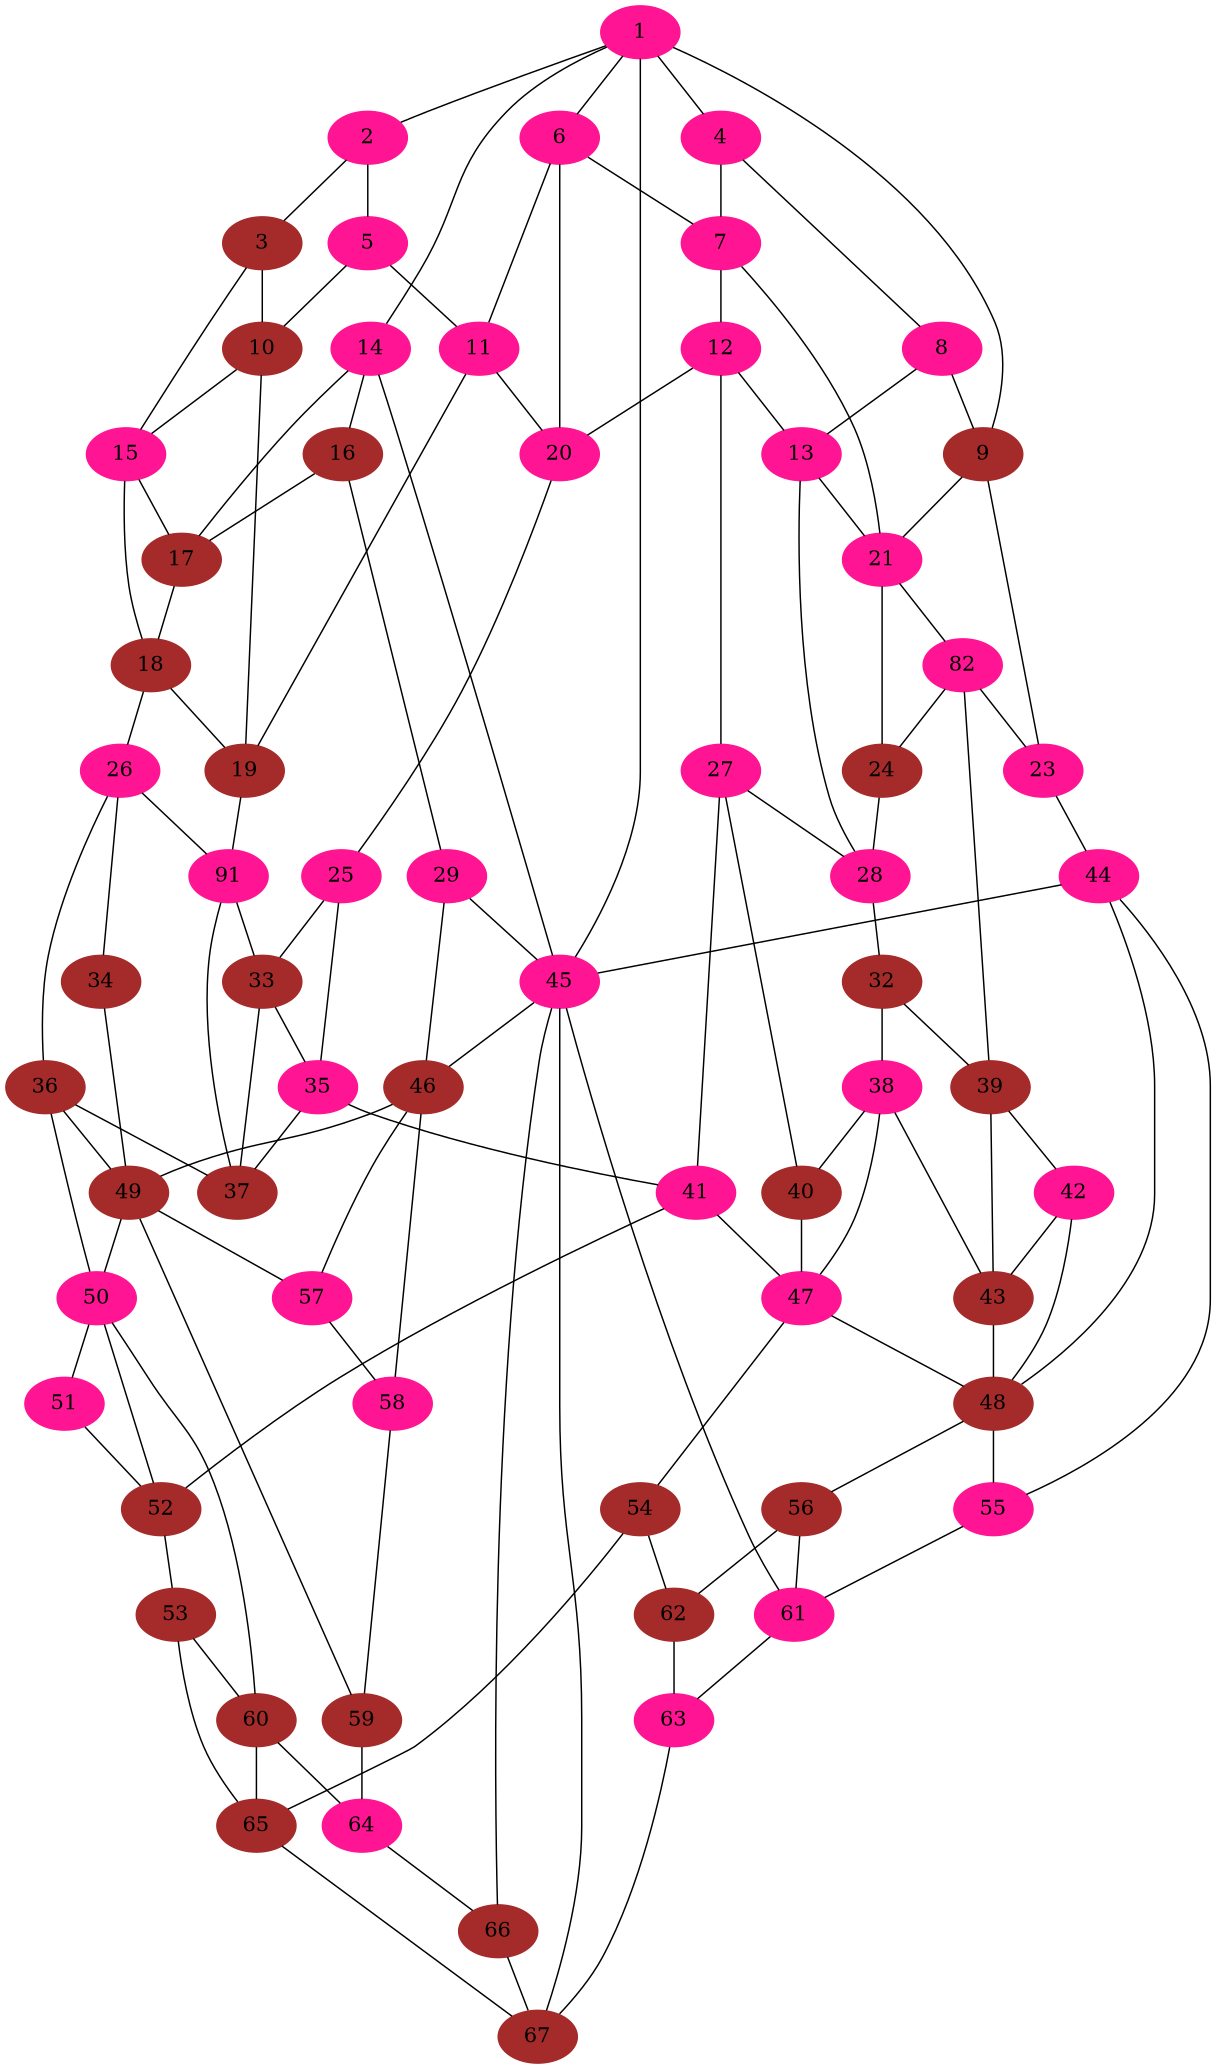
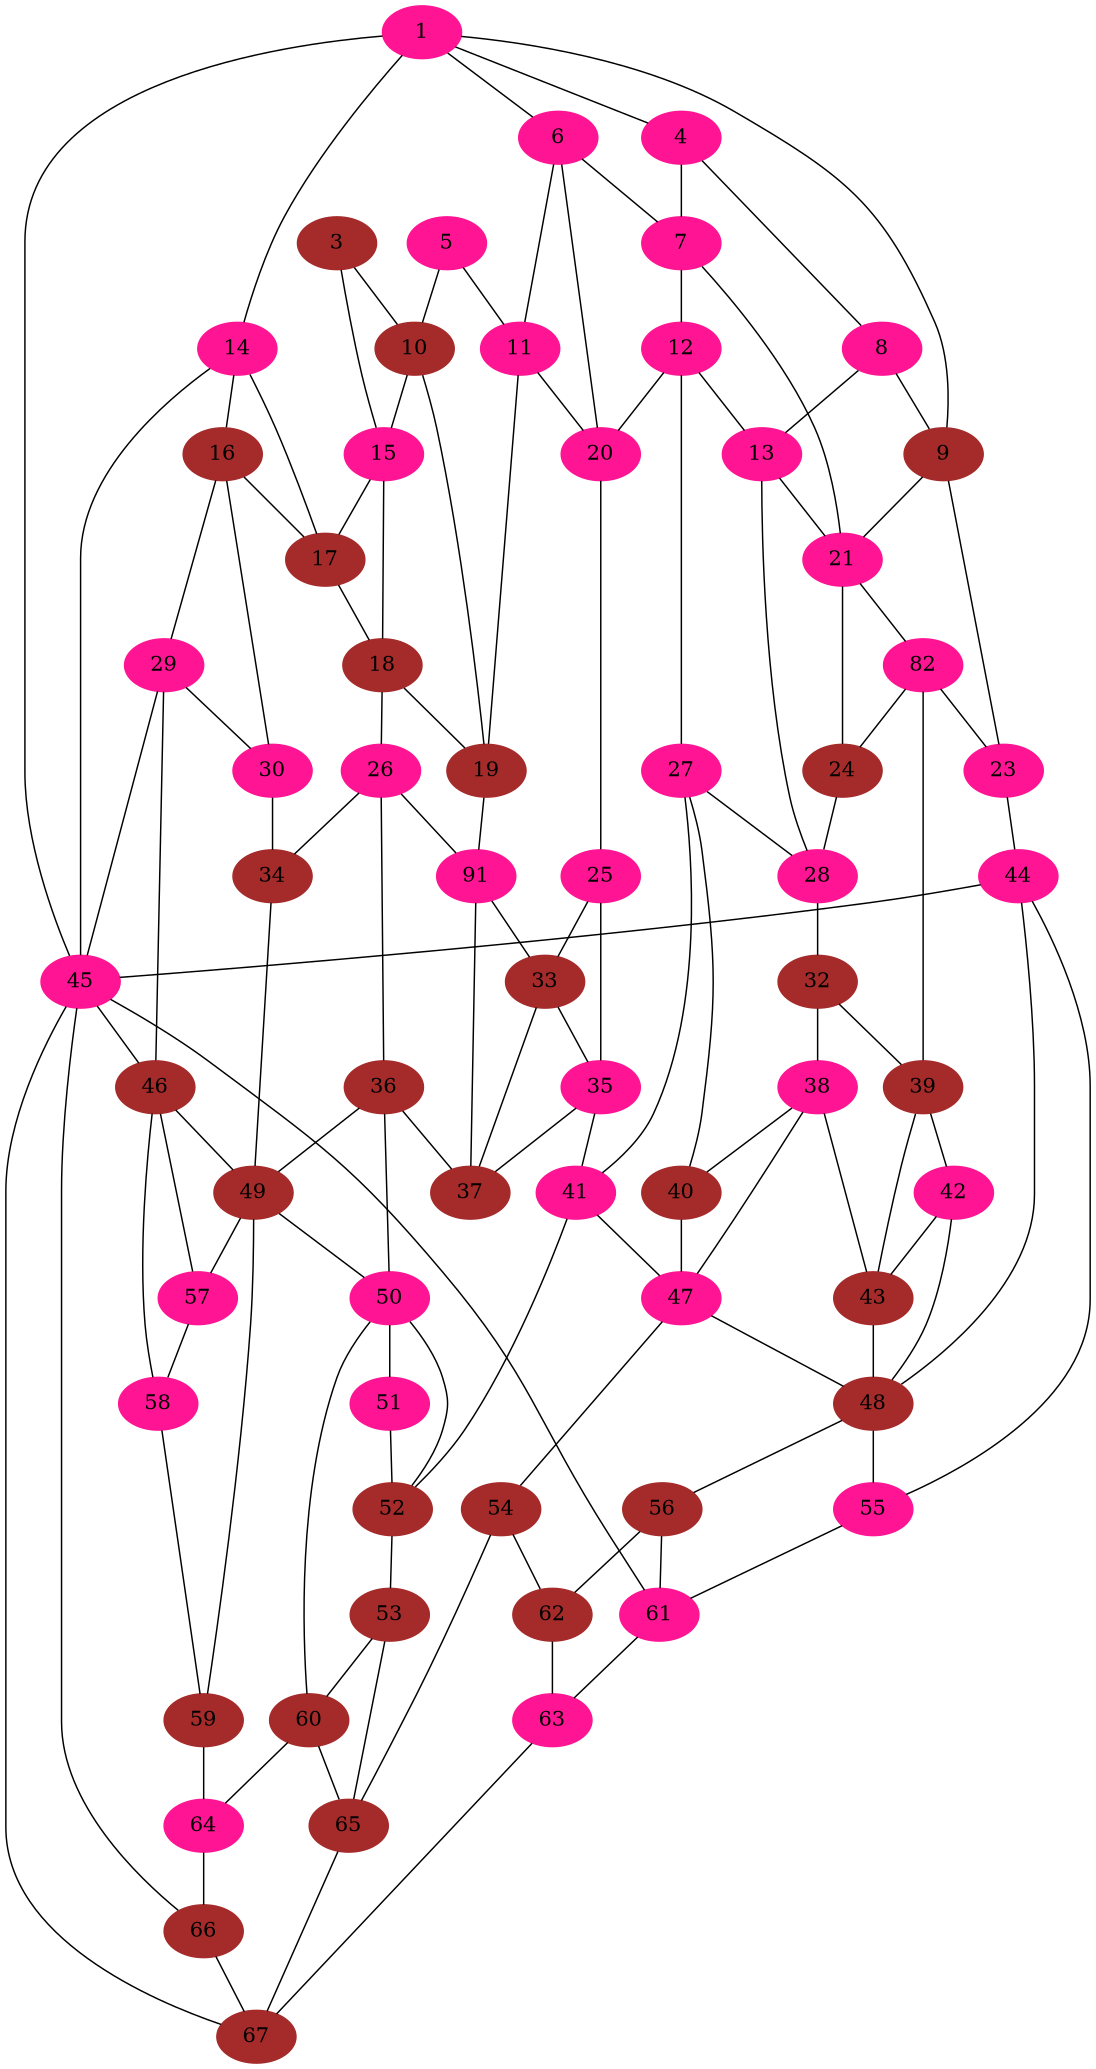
(368, 138) -> none
none -> (273, 771)
